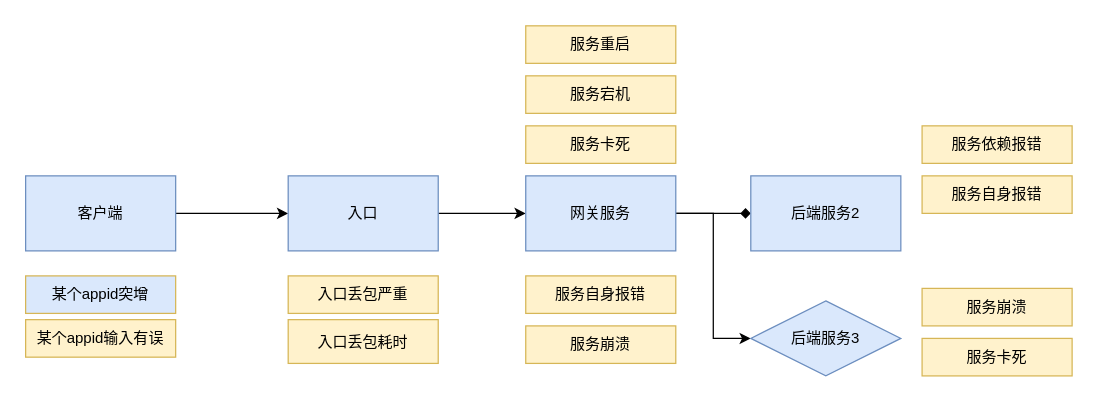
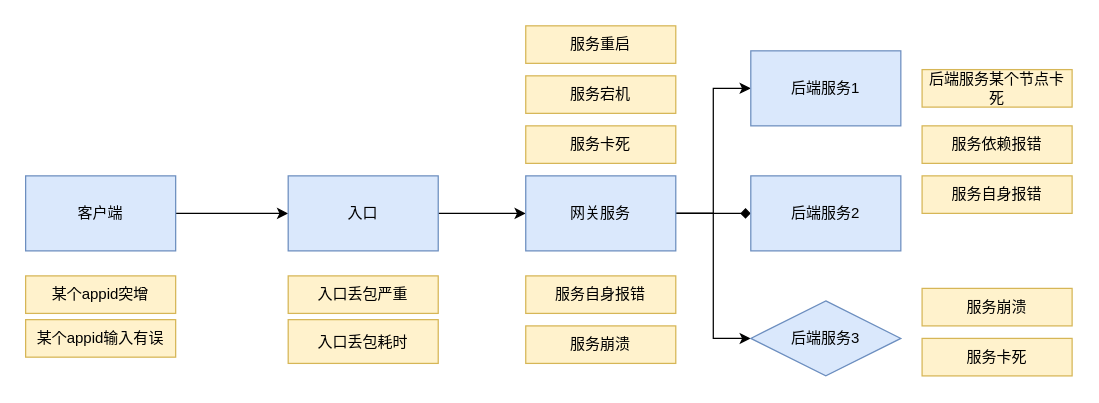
none -> (826, 88)
none -> (997, 88)
none -> (713, 135)
(101, 294) -> (101, 294)
